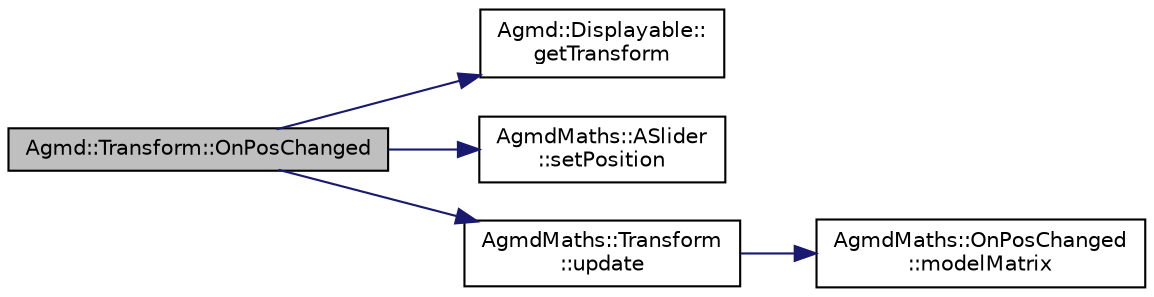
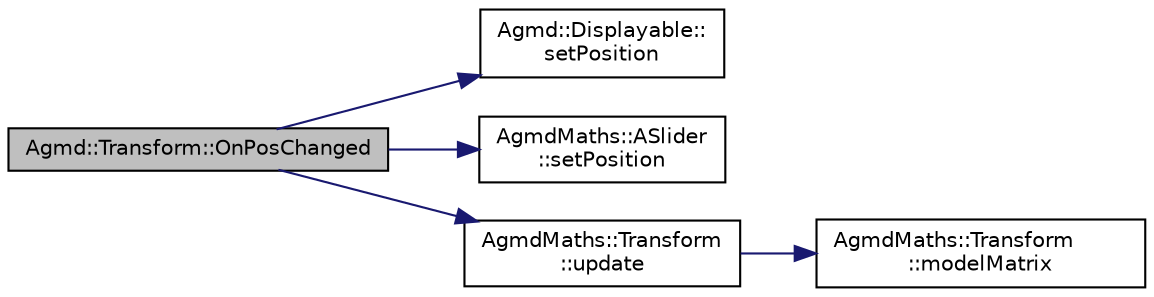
(602, 43) -> (602, 43)
(981, 253) -> (981, 253)
